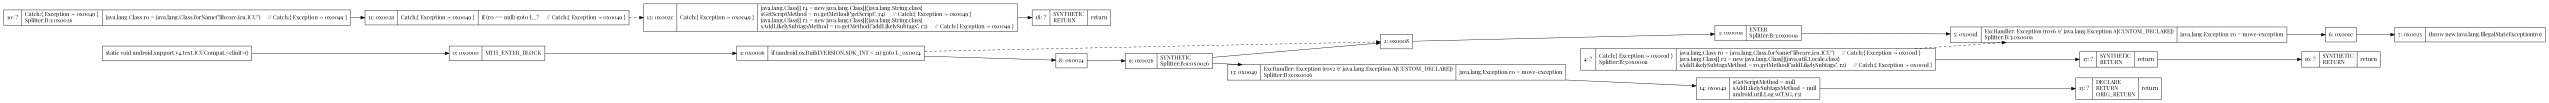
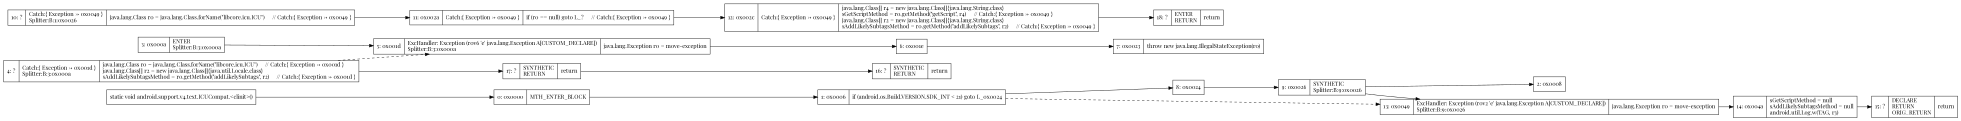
(1069, 14) -> (1184, 14)
(634, 18) -> (697, 18)
(1562, 38) -> none
(1150, 47) -> (1191, 101)
